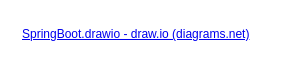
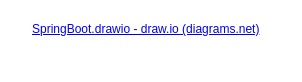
(151, 41) -> (161, 36)
